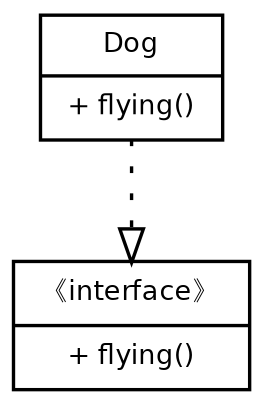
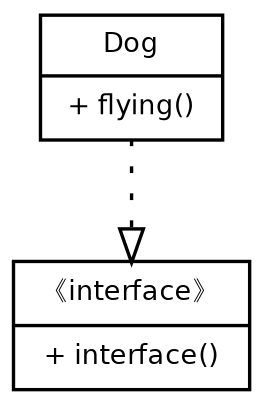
(132, 356) -> (132, 356)
